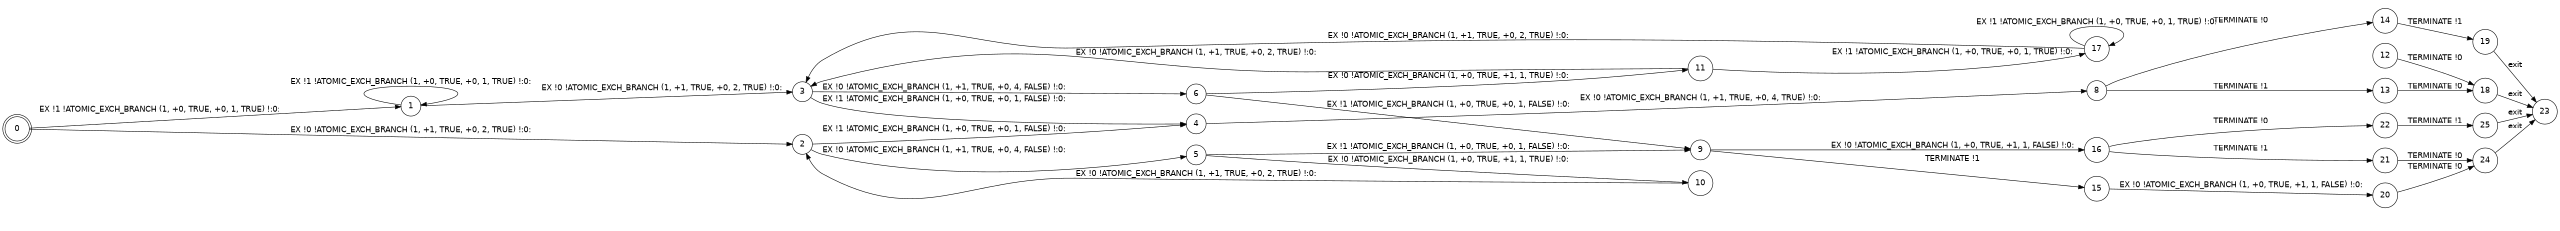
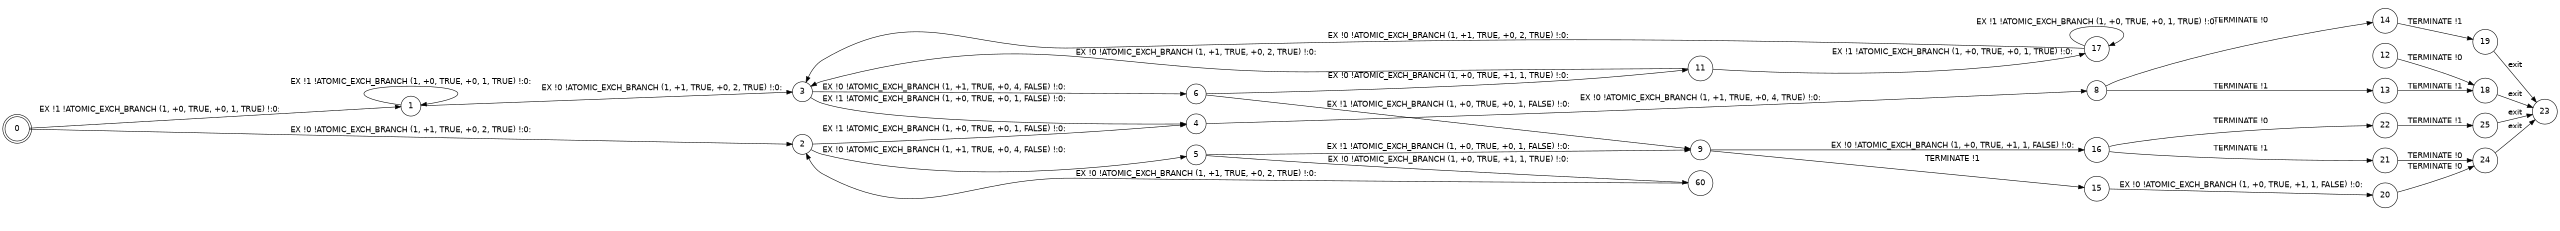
(2435, 86) -> (2435, 86)
(1700, 183) -> (1700, 183)
